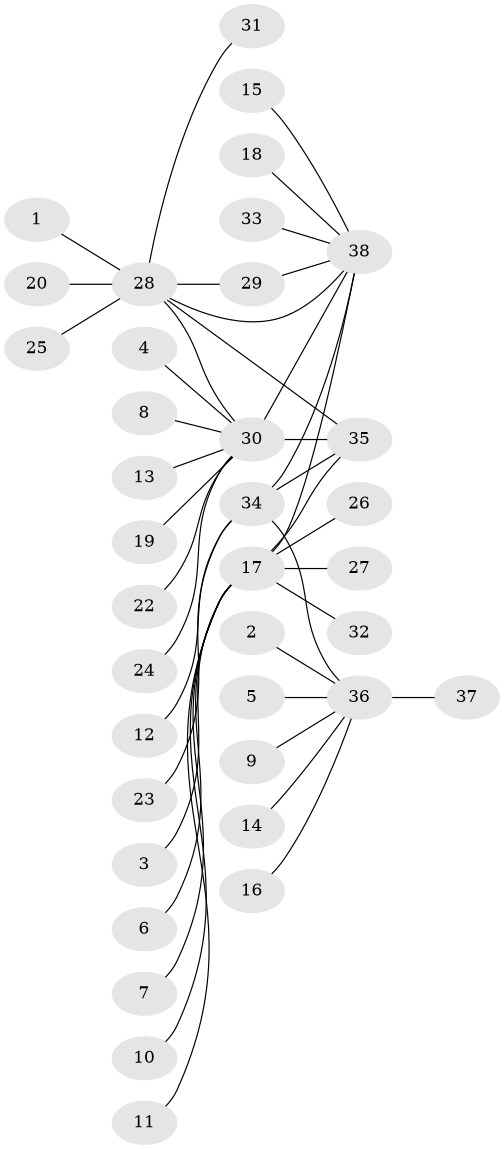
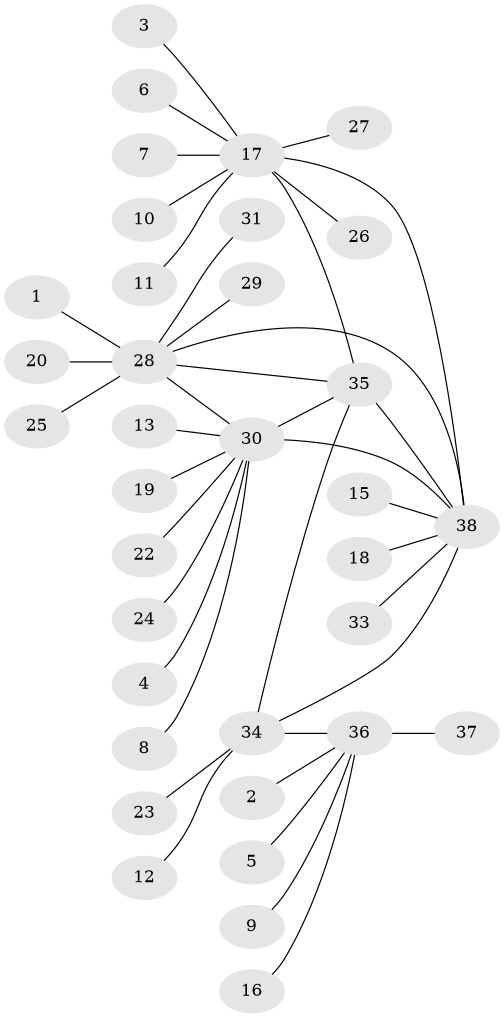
(306, 268) -> (415, 455)
(360, 633) -> none
(252, 827) -> none
